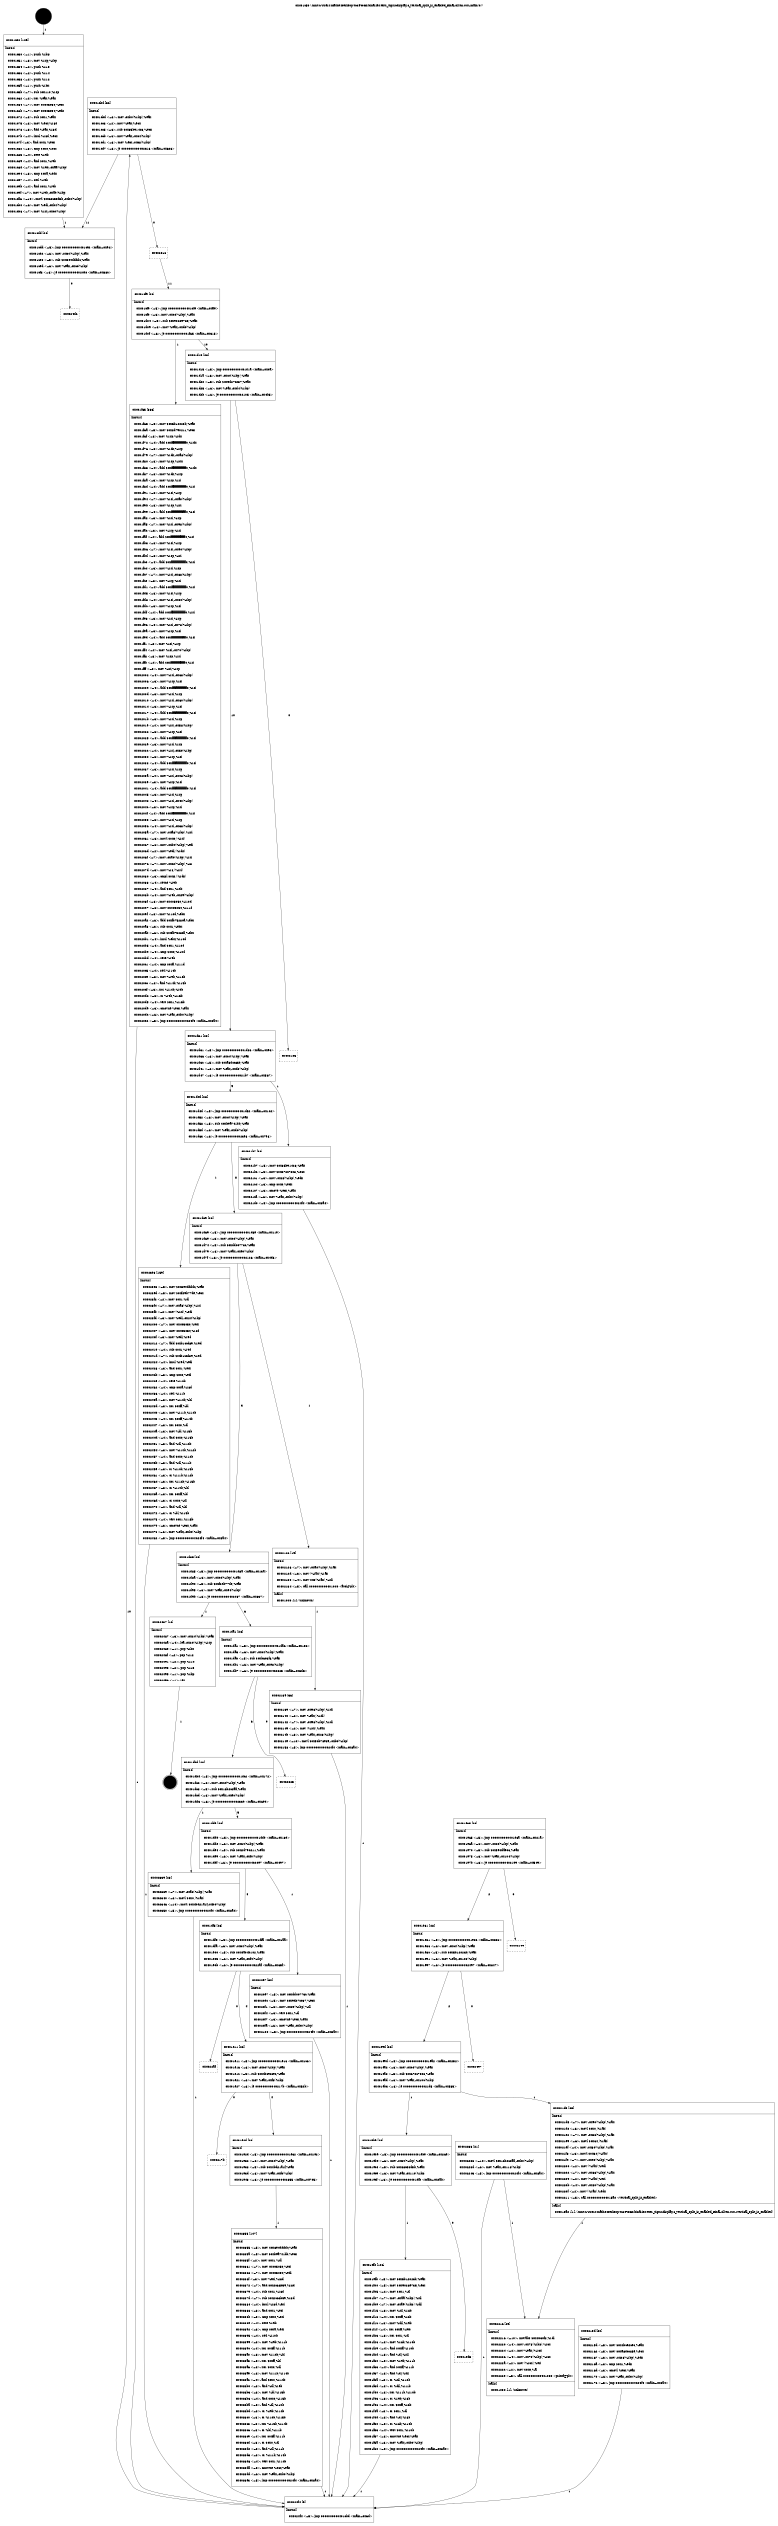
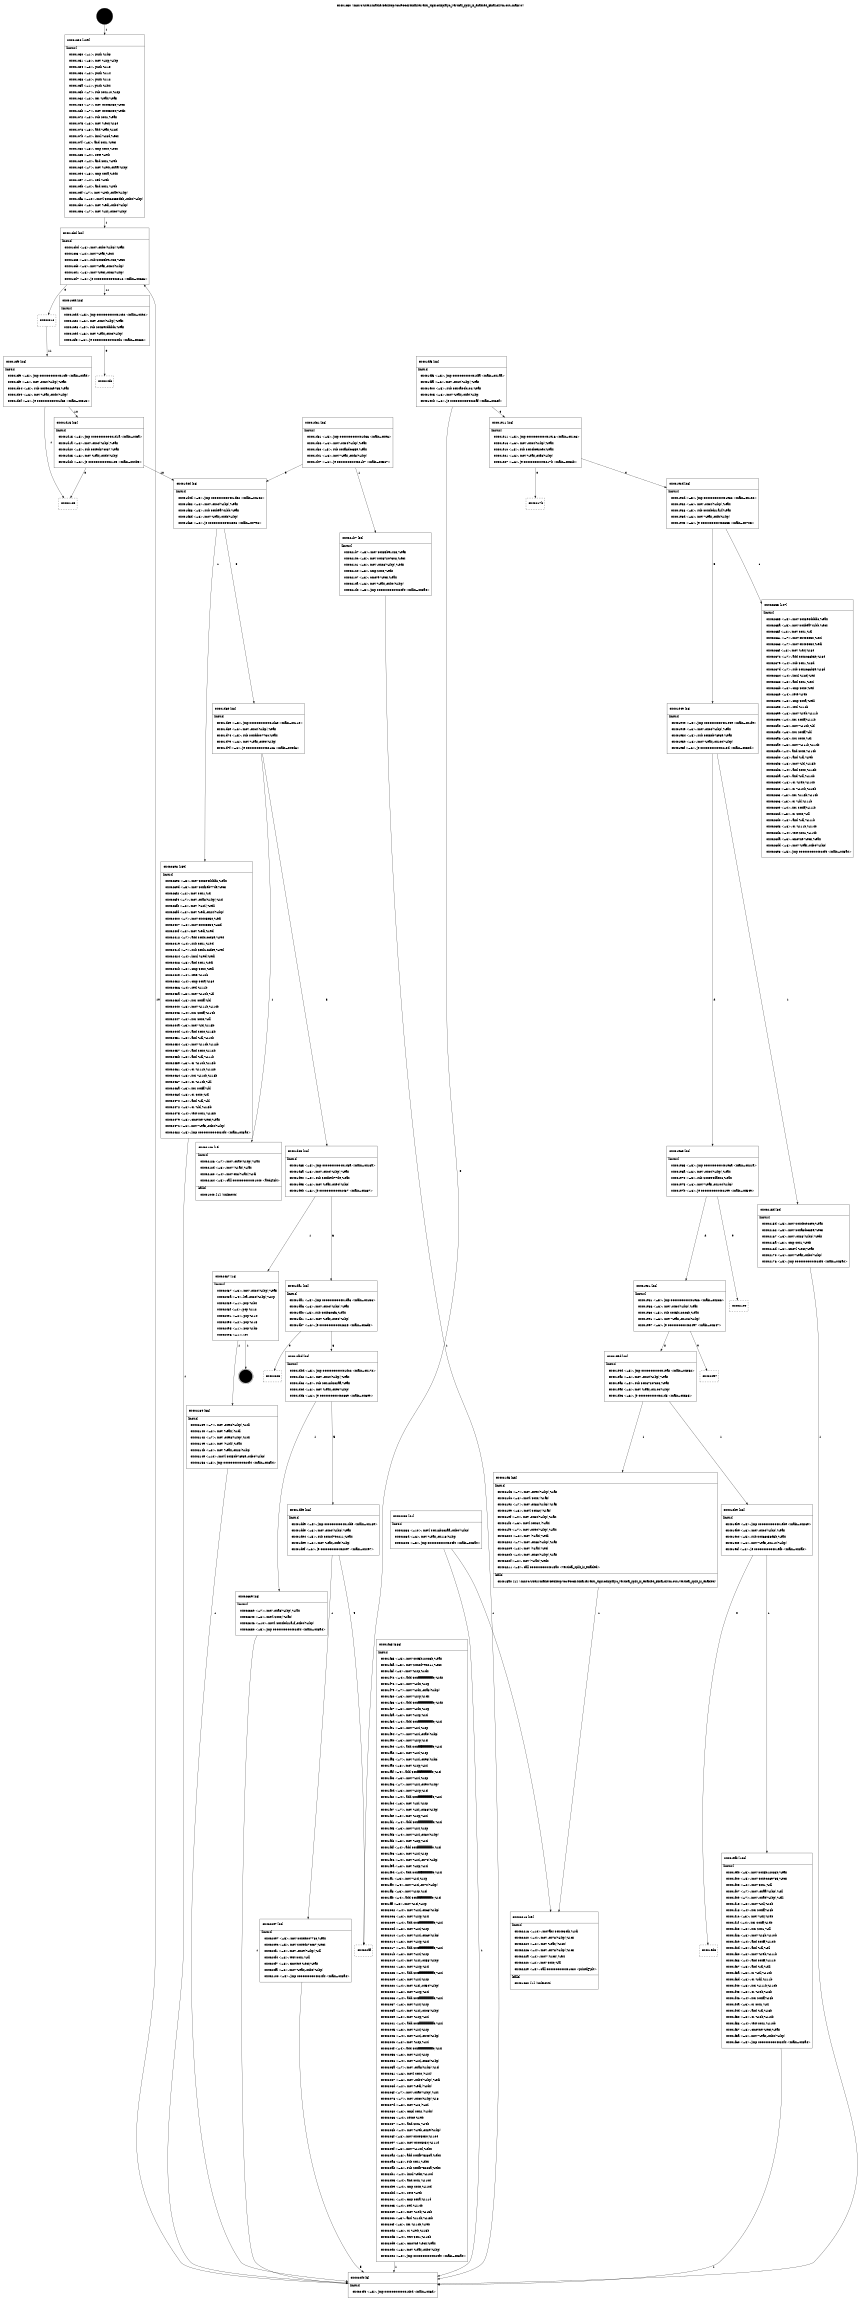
(63, 222) -> (105, 222)
(176, 371) -> (46, 453)
(230, 715) -> (158, 472)
none -> (713, 729)
(315, 1647) -> (234, 1372)
(245, 1894) -> (361, 1748)
(331, 2160) -> (360, 2267)
(323, 2491) -> none
